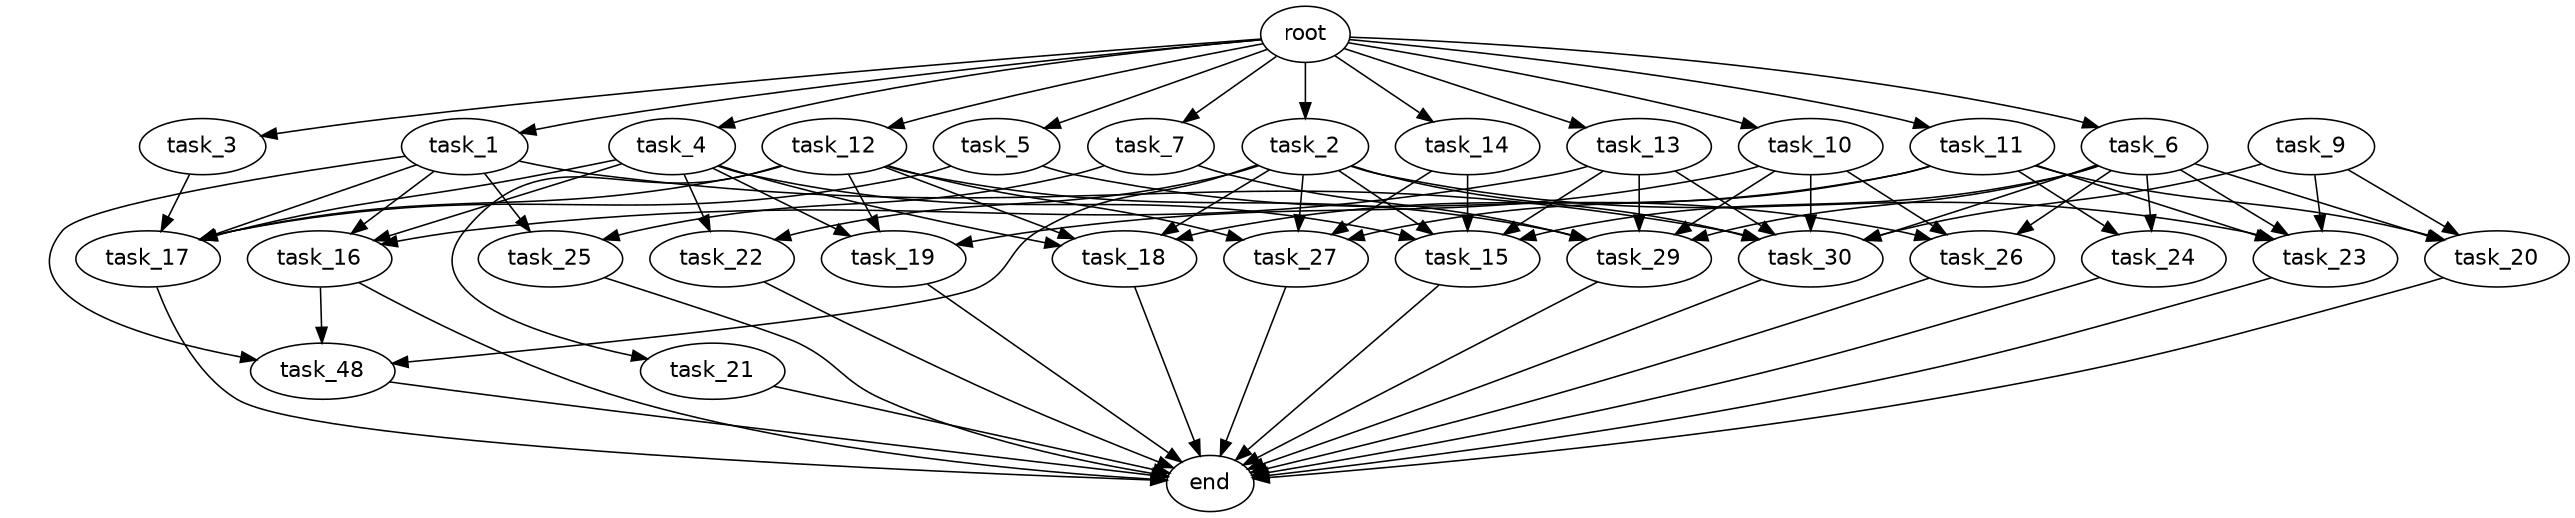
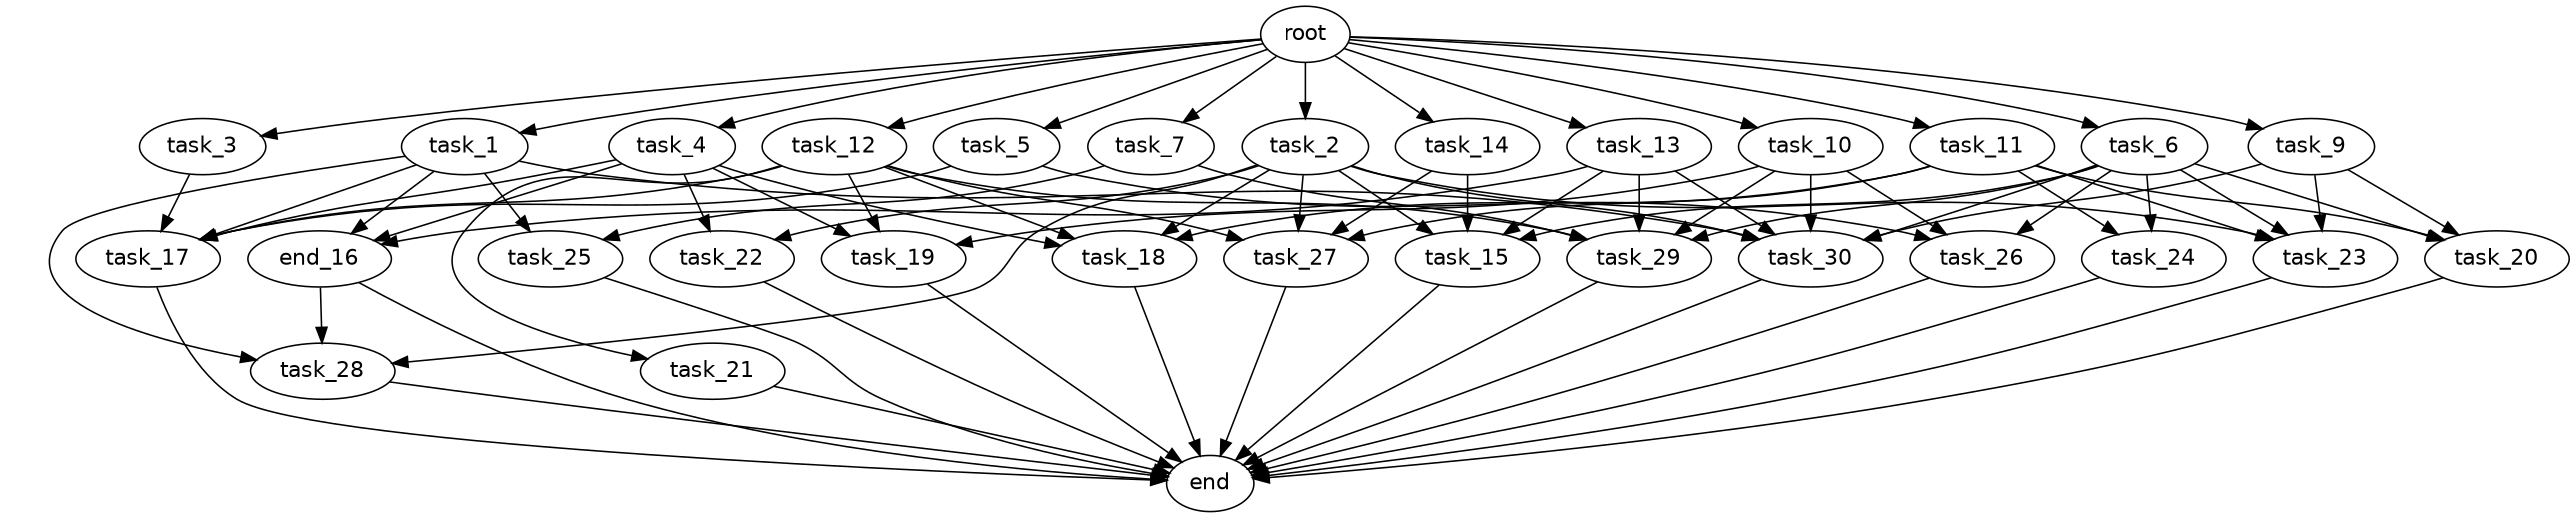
none -> (1800, 63)
(1058, 204) -> none
(320, 259) -> (320, 259)
(323, 371) -> (323, 371)
